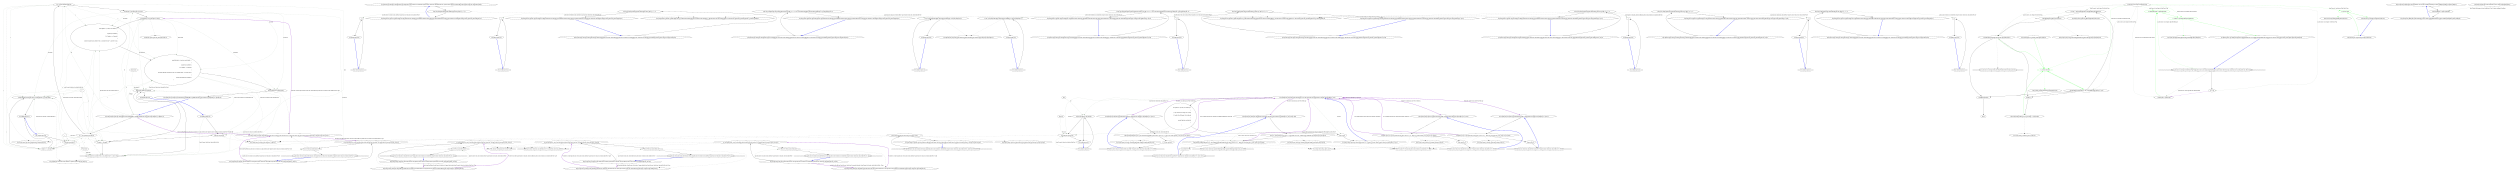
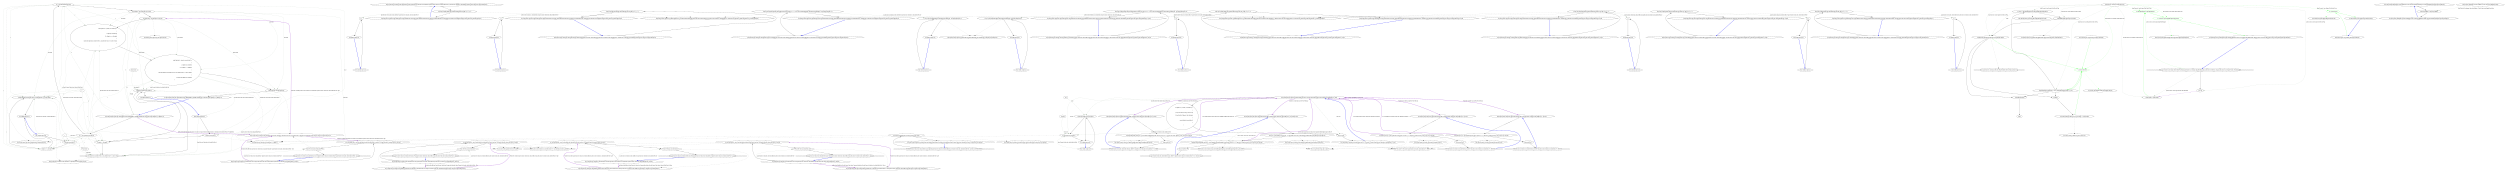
none -> (2078, 7)
